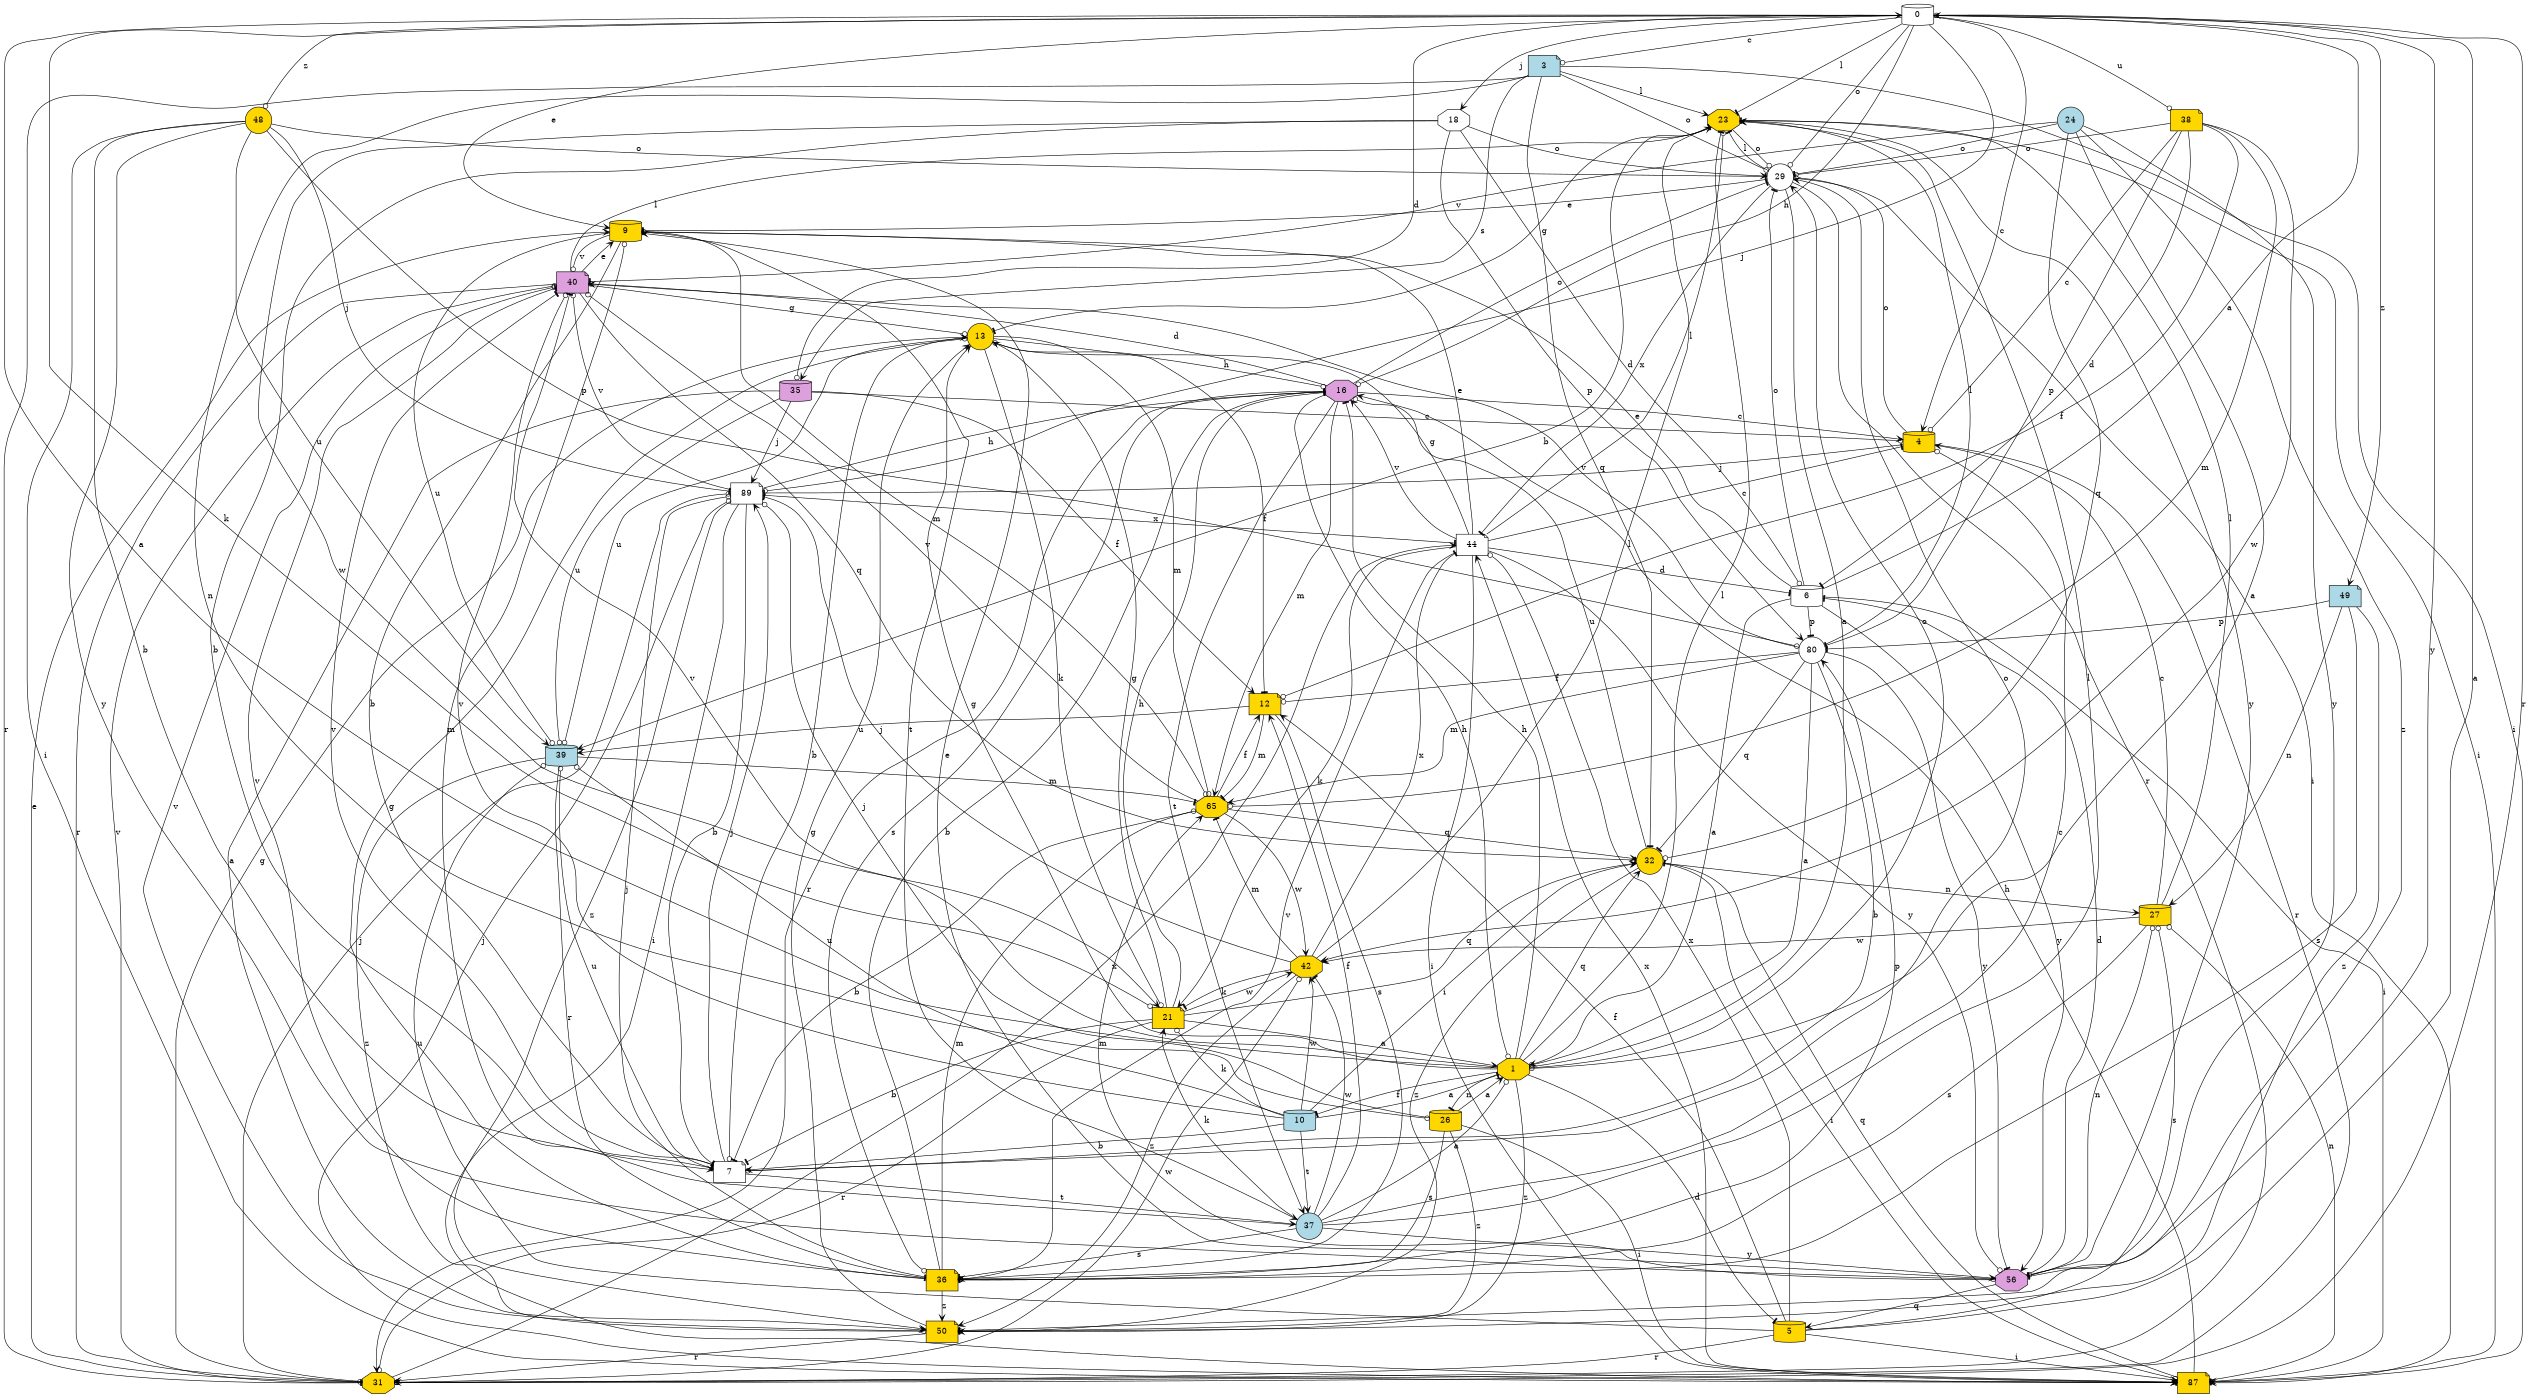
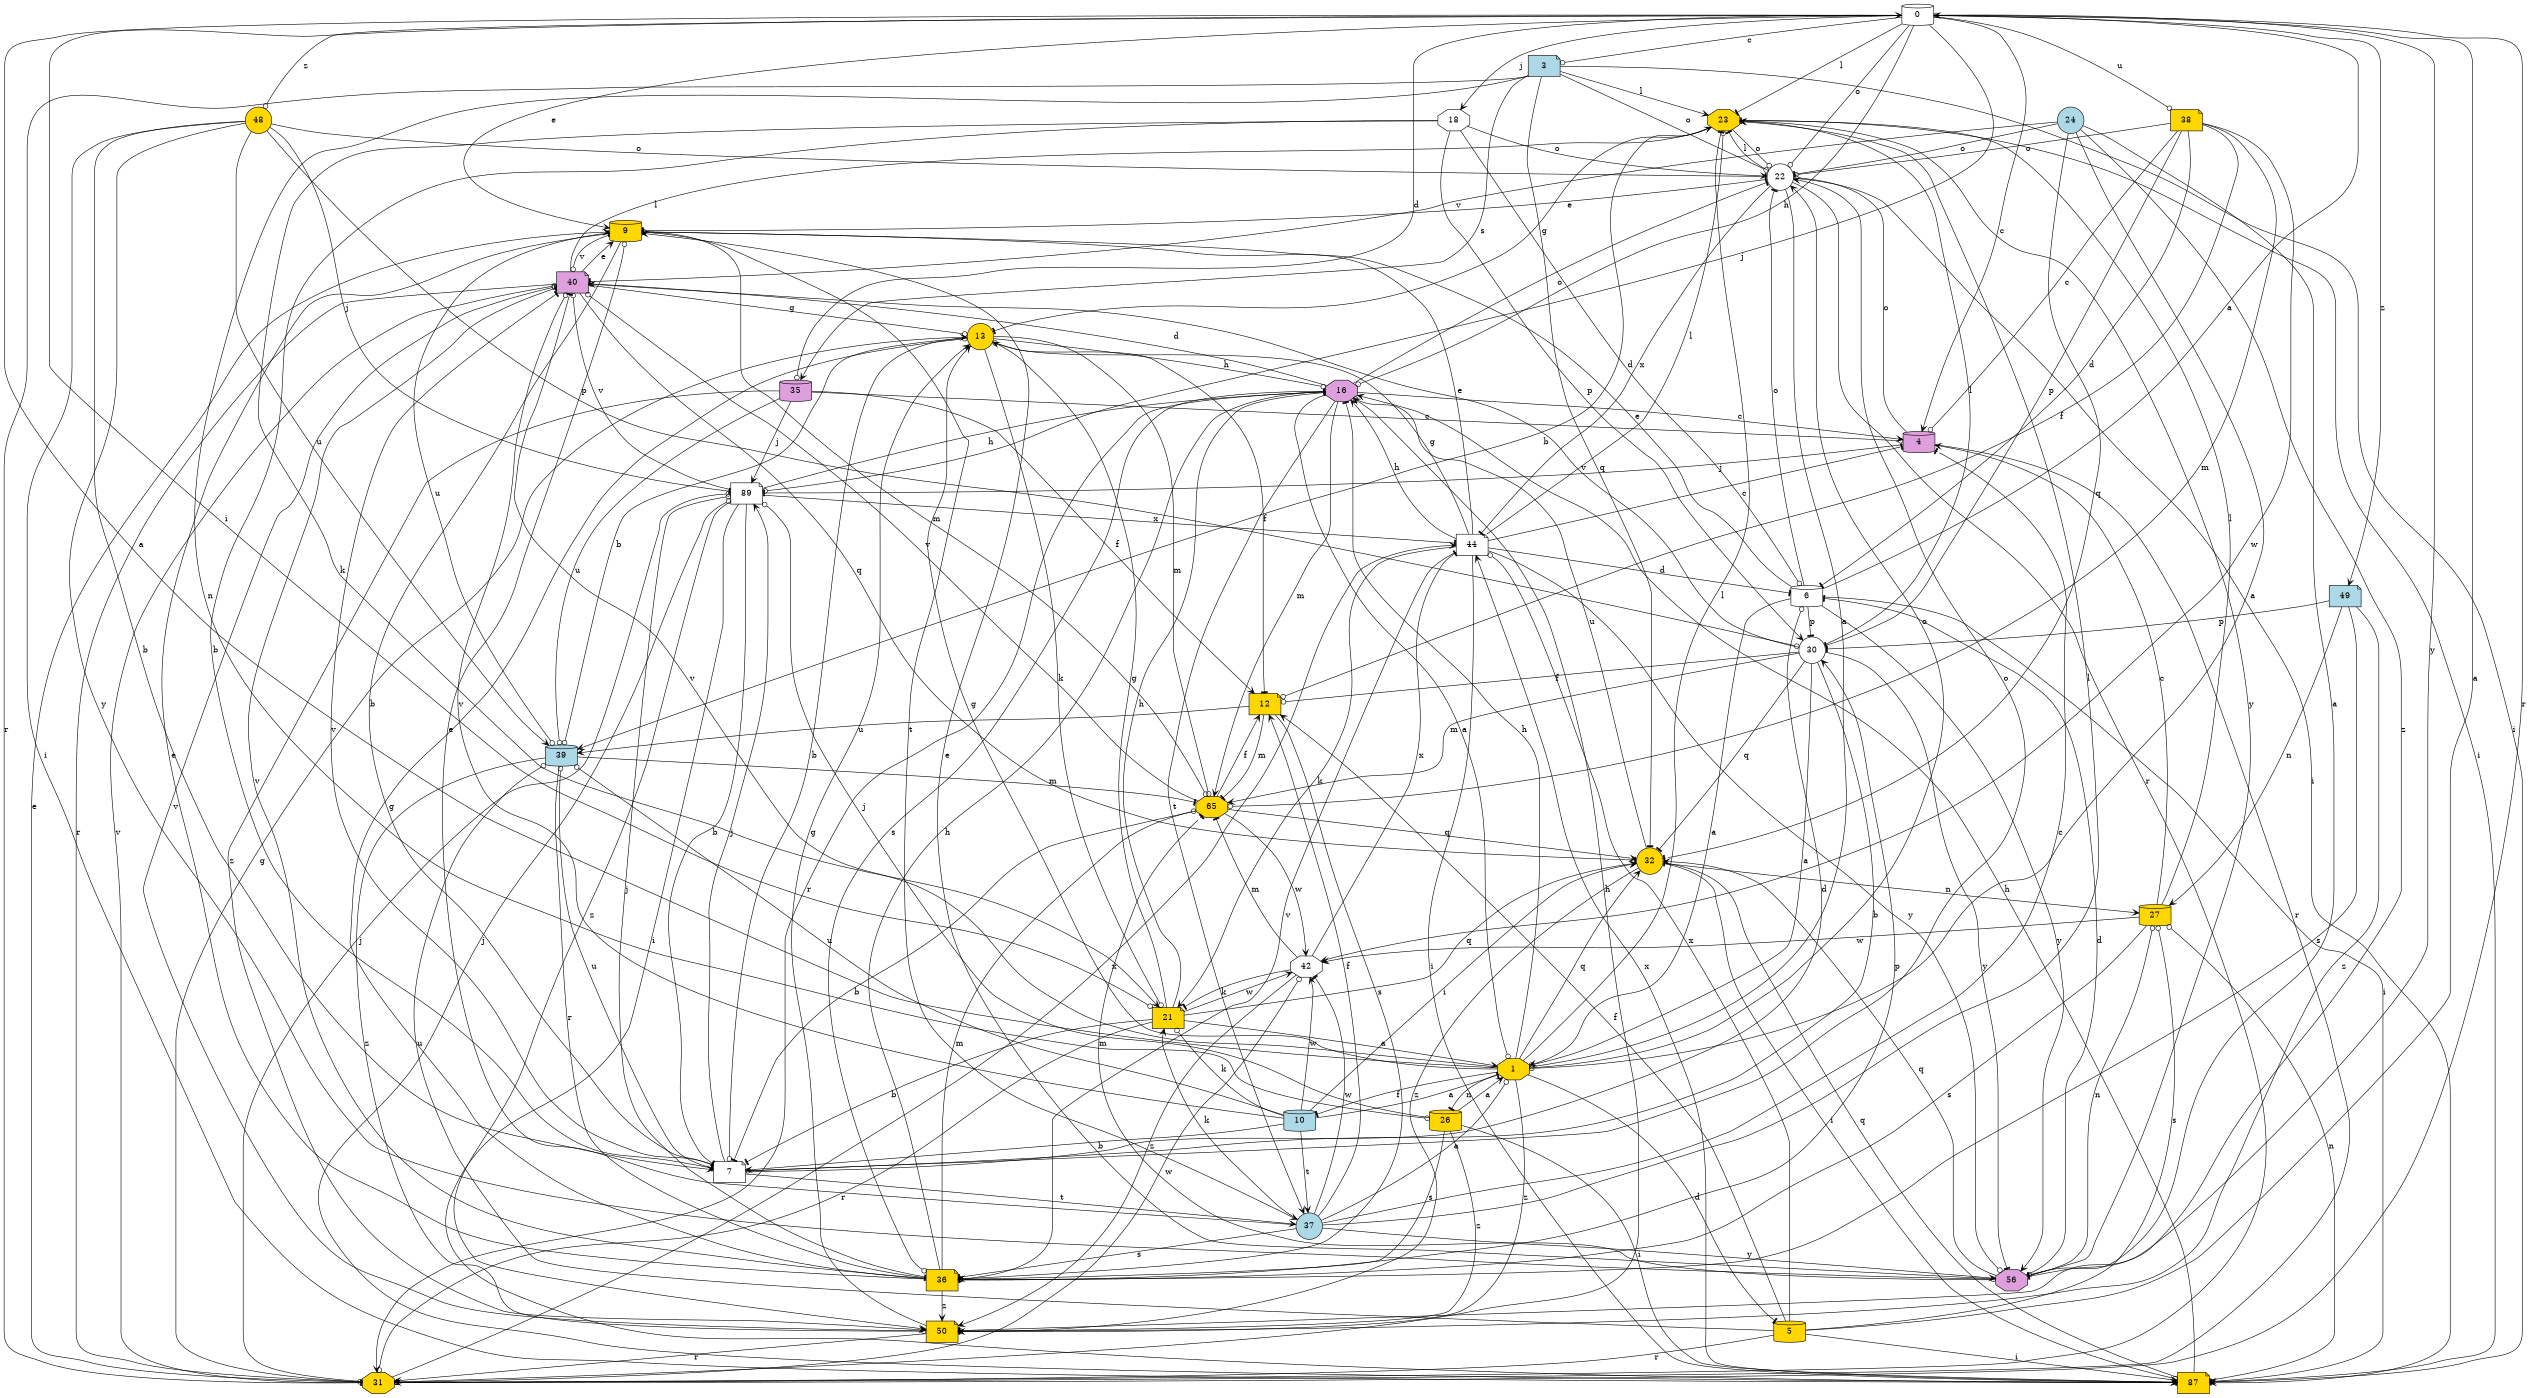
(1780, 177) -> (1780, 177)
(1919, 442) -> (1919, 442)
(1397, 468) -> (1397, 468)
(226, 519) -> (226, 519)
(619, 545) -> (619, 545)
(343, 571) -> (343, 571)
(1613, 579) -> none
(2054, 628) -> (2054, 628)
(1812, 650) -> (1812, 650)
(2335, 704) -> (2335, 704)
(451, 730) -> (451, 730)
(1465, 730) -> (1465, 730)
(953, 802) -> none
(948, 833) -> (948, 833)
none -> (189, 843)
(232, 861) -> (232, 861)
(1306, 967) -> (1306, 967)
(1936, 1010) -> (1936, 1010)
none -> (1515, 1119)
(1339, 1245) -> (1339, 1245)
(1913, 1303) -> (1893, 1042)
none -> (1489, 1308)
